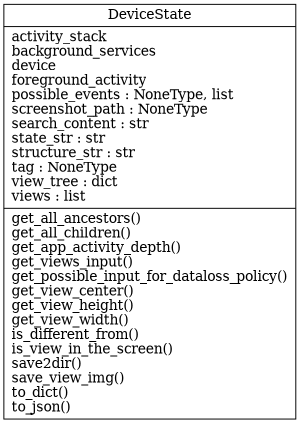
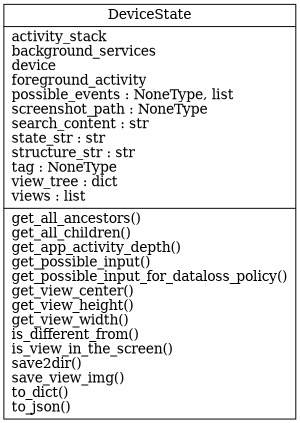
(72, 262) -> (81, 262)
